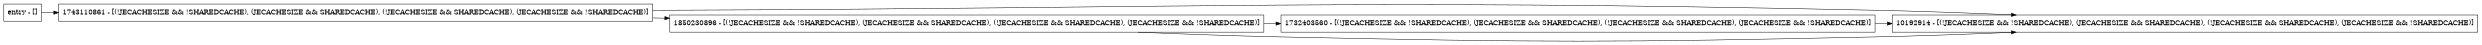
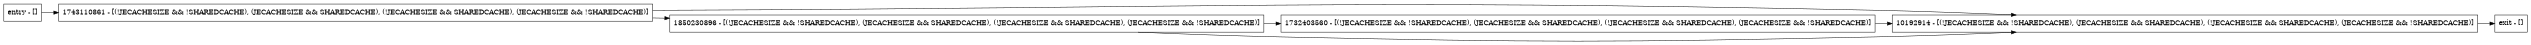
none -> (2511, 24)
